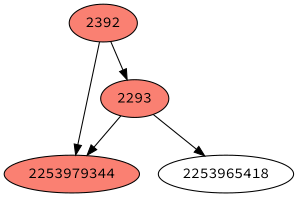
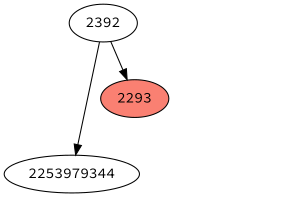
(103, 23) -> (103, 23)
(107, 132) -> none
(72, 174) -> (72, 174)
(226, 174) -> none
